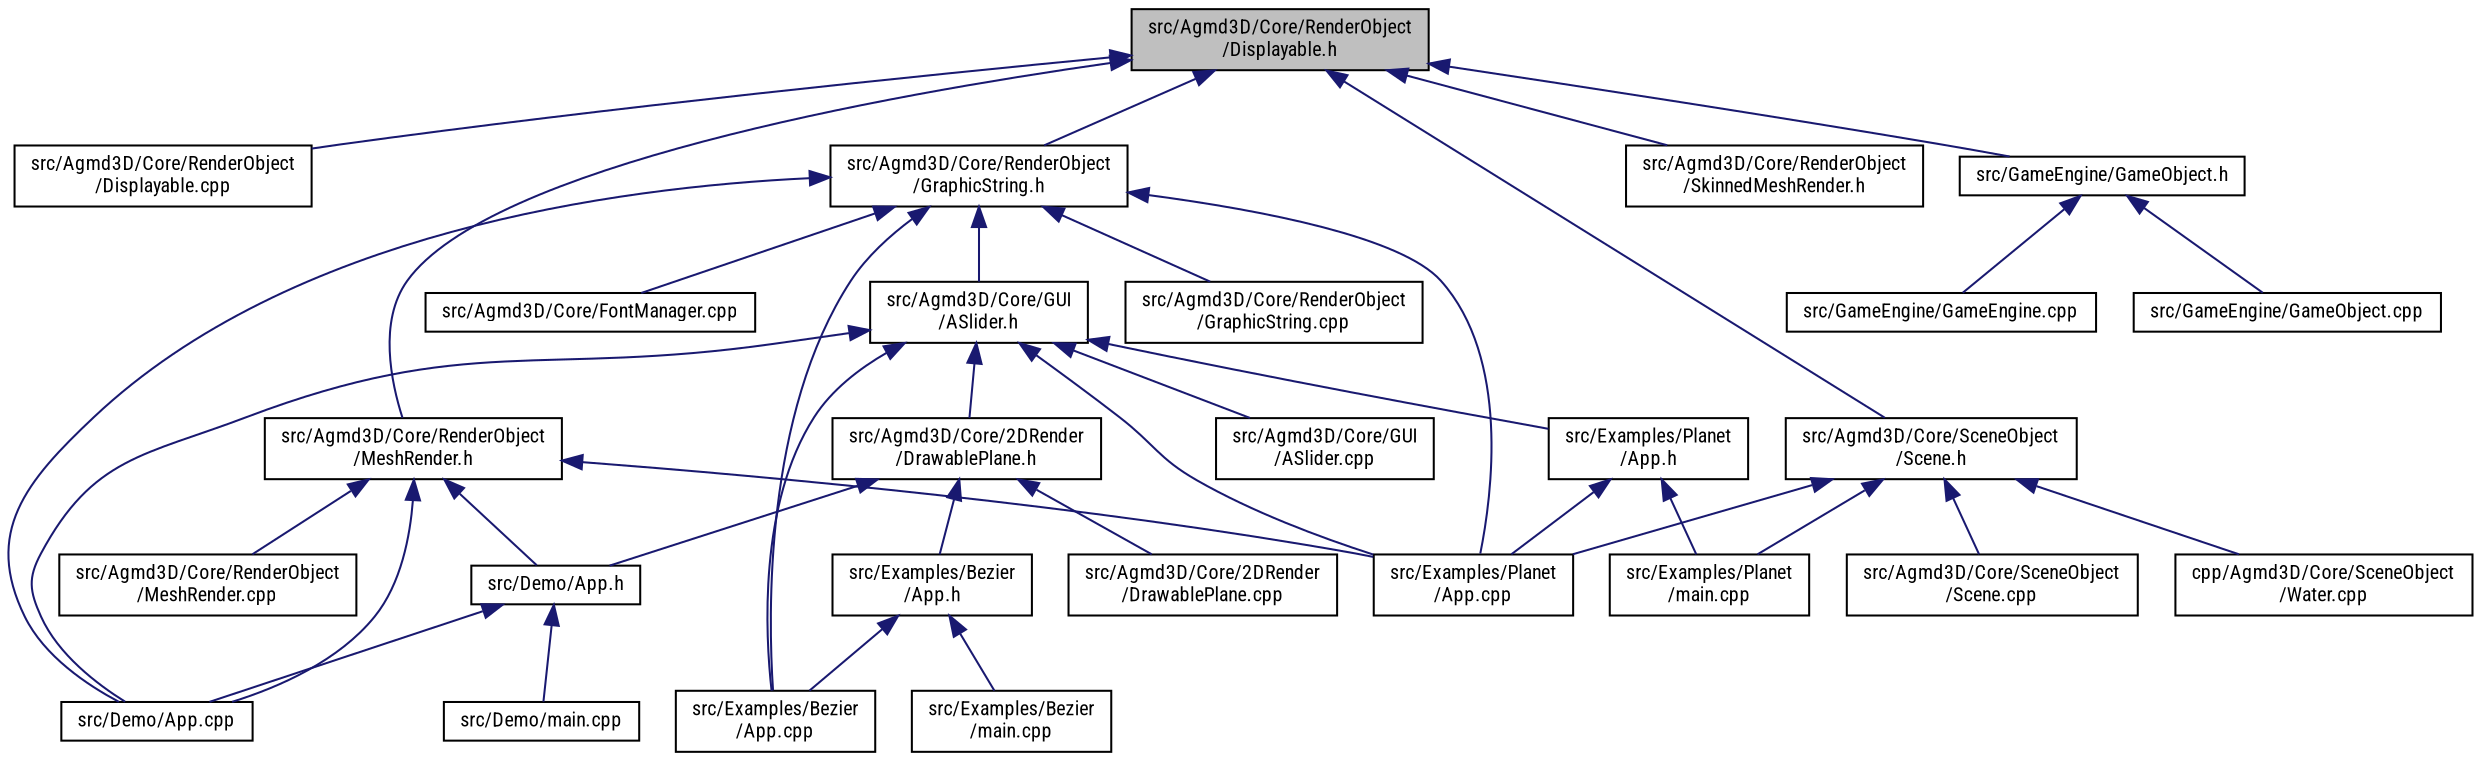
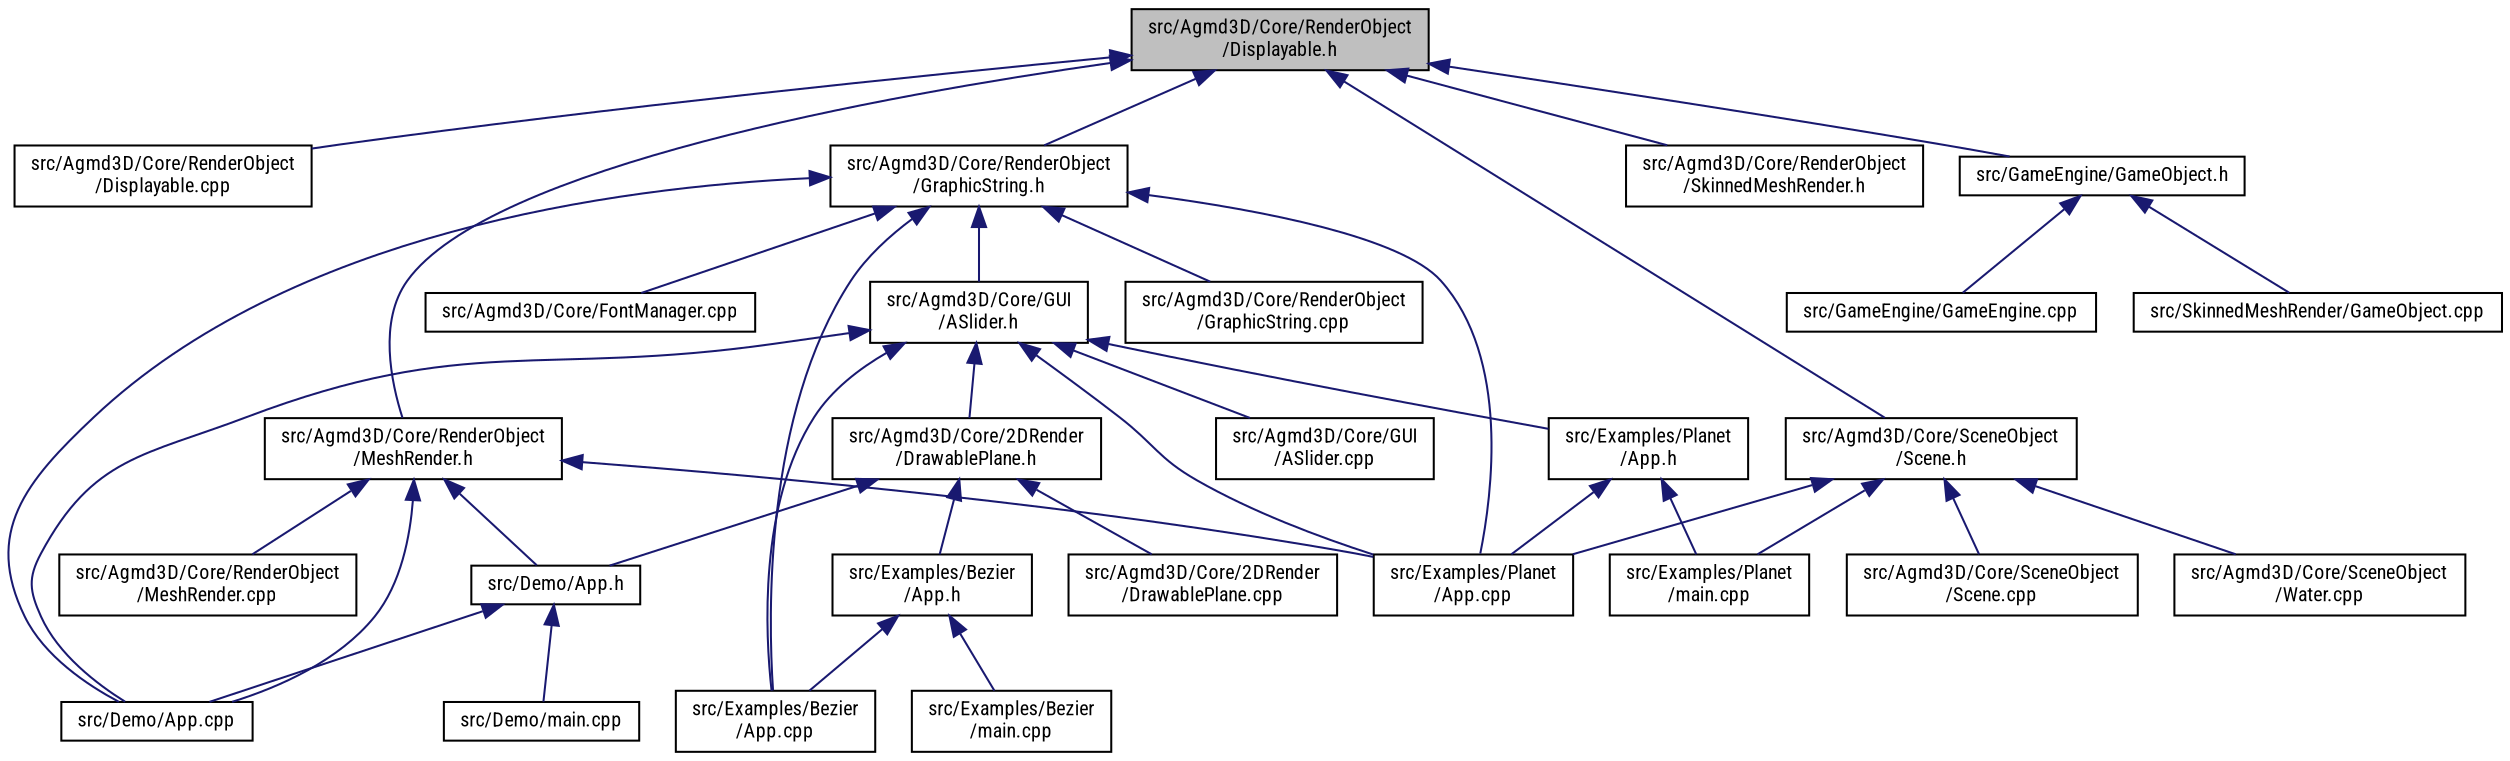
(2287, 312) -> (2318, 312)
(2324, 585) -> (2320, 585)
